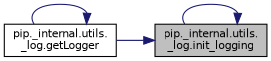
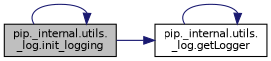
(130, 40) -> (130, 40)
